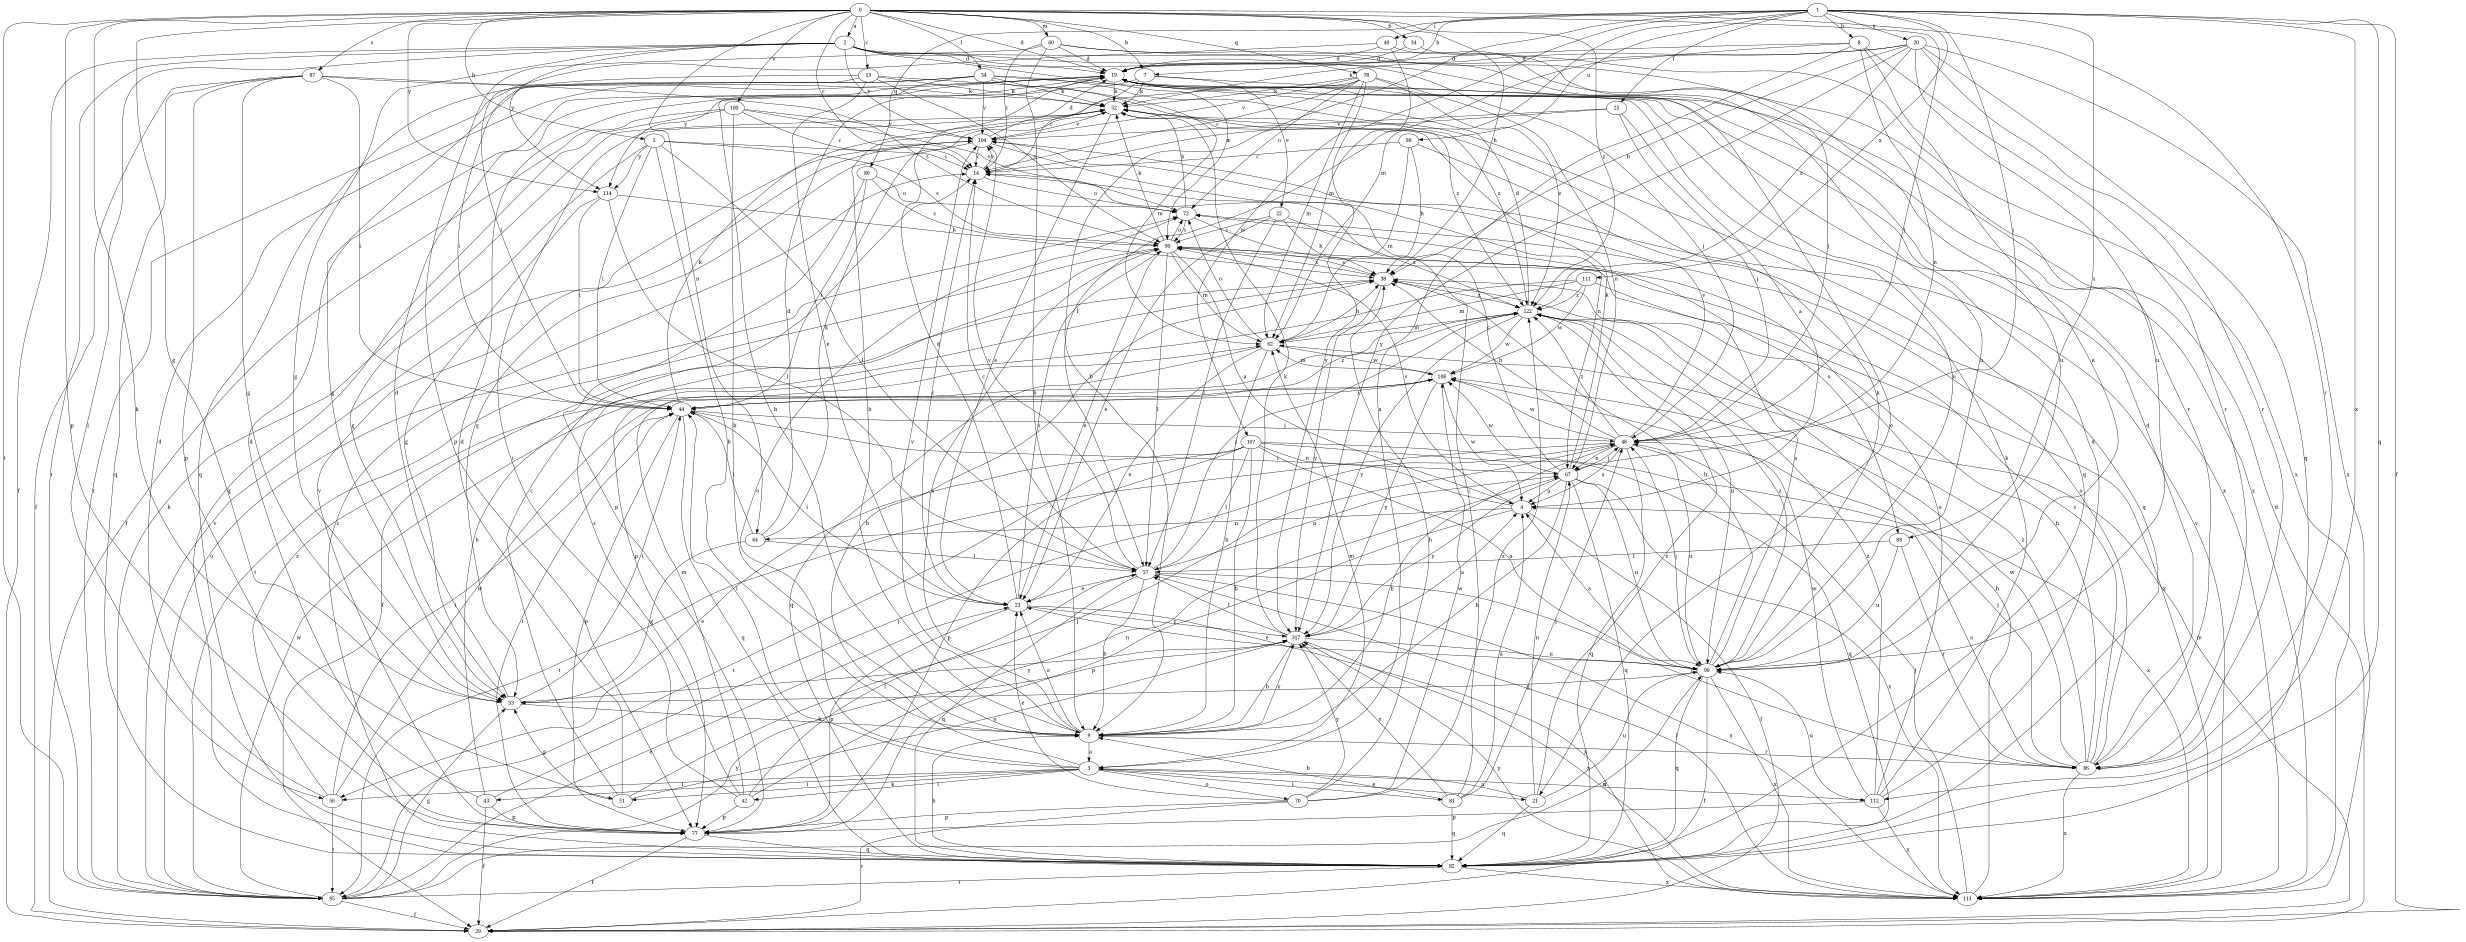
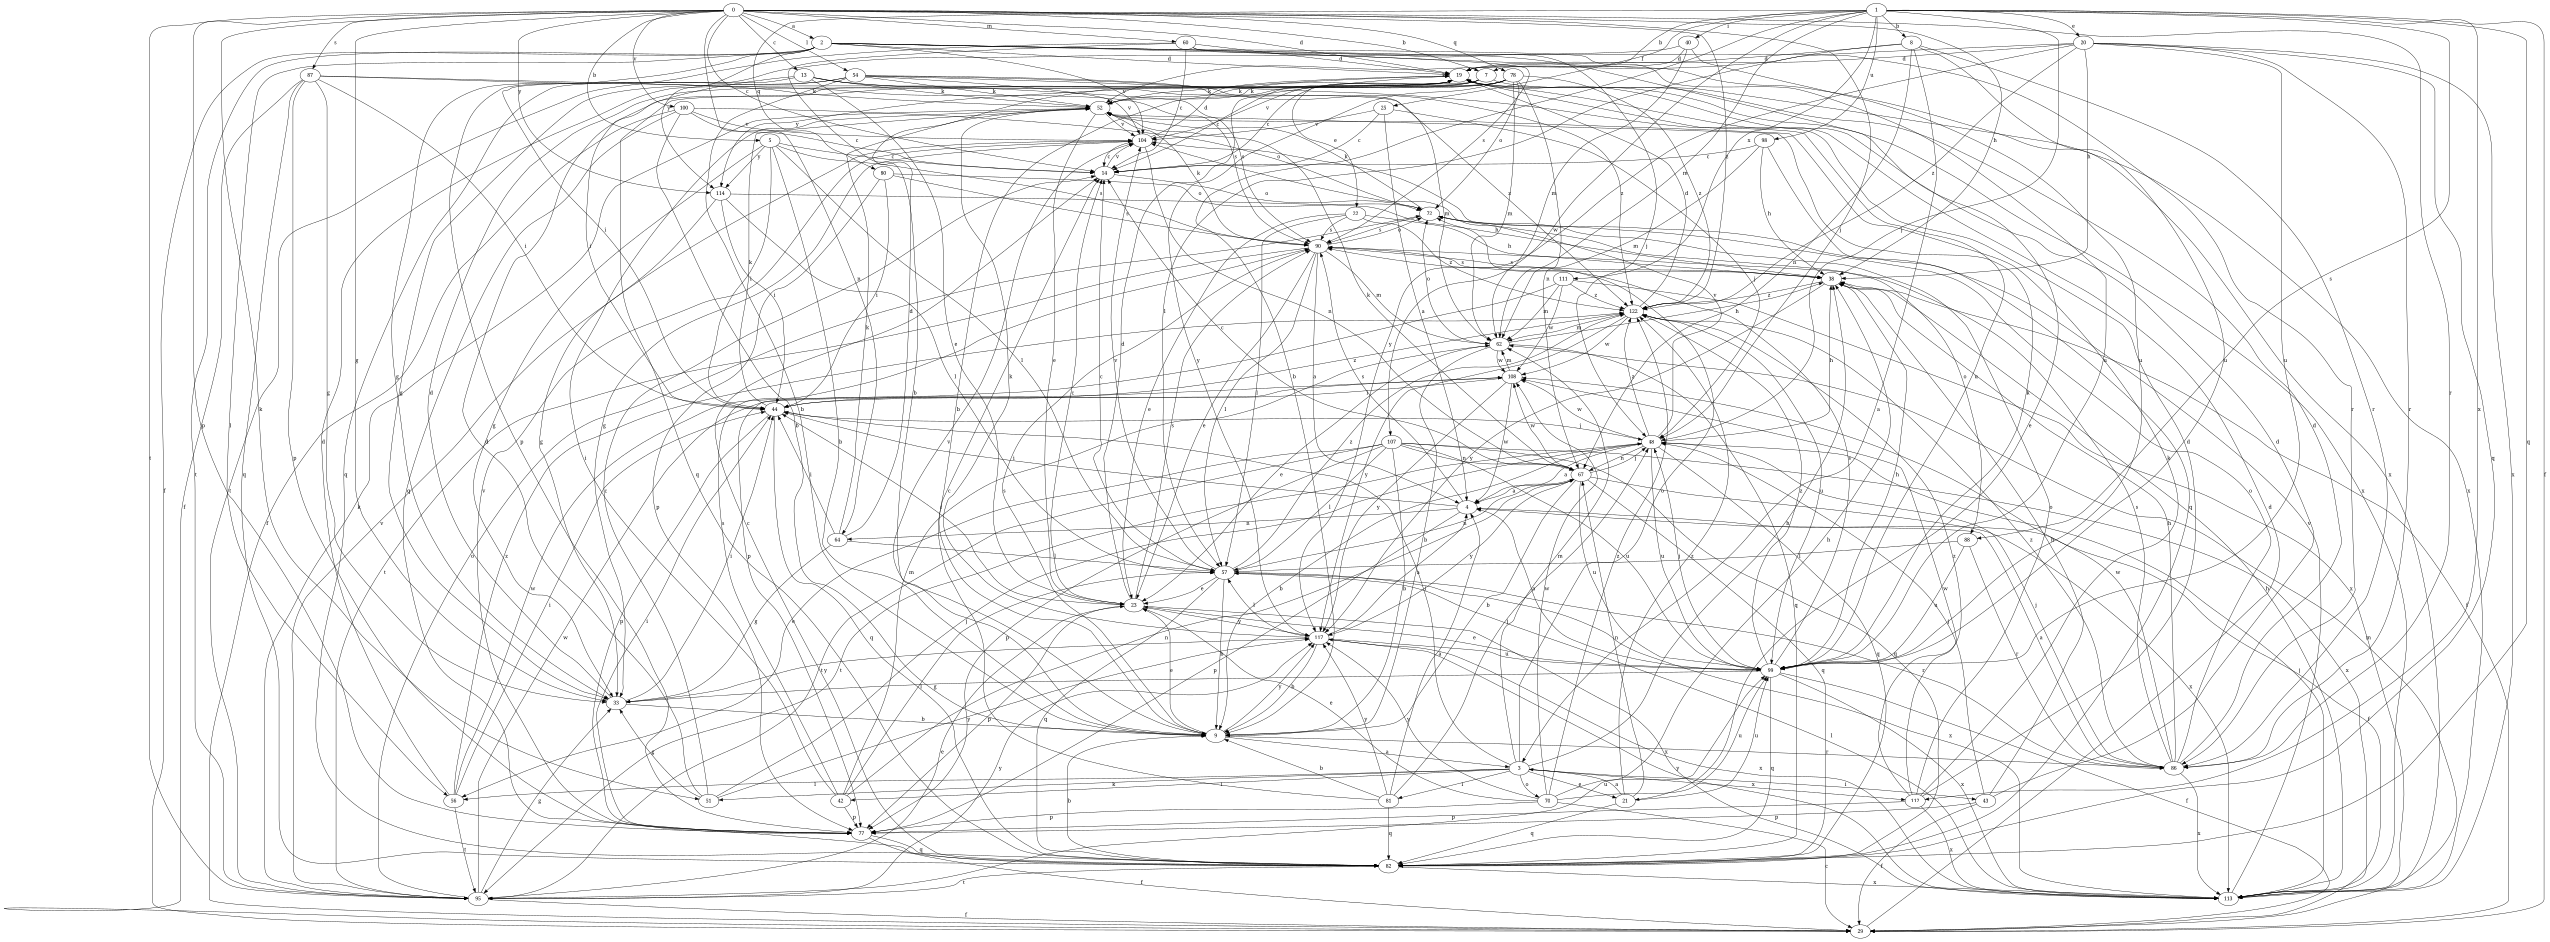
(1414, 43) -> none
(1296, 638) -> (1319, 638)
(1805, 727) -> (1691, 788)
